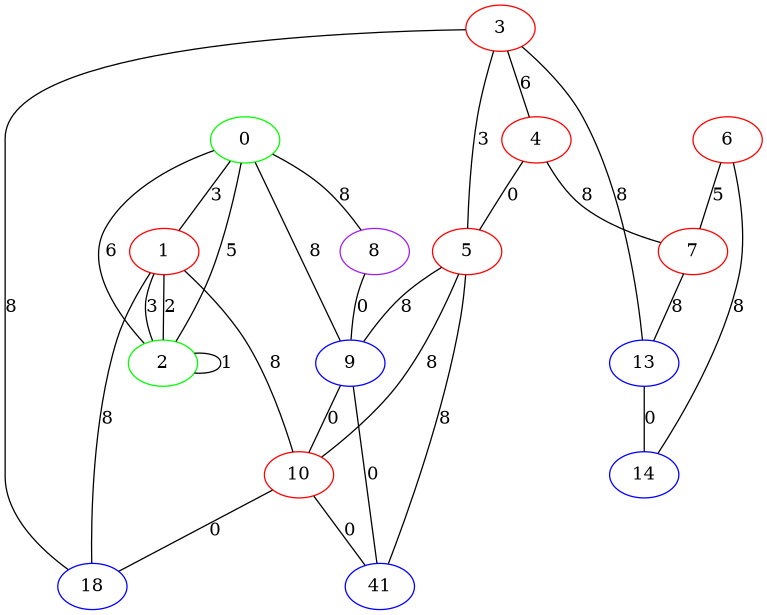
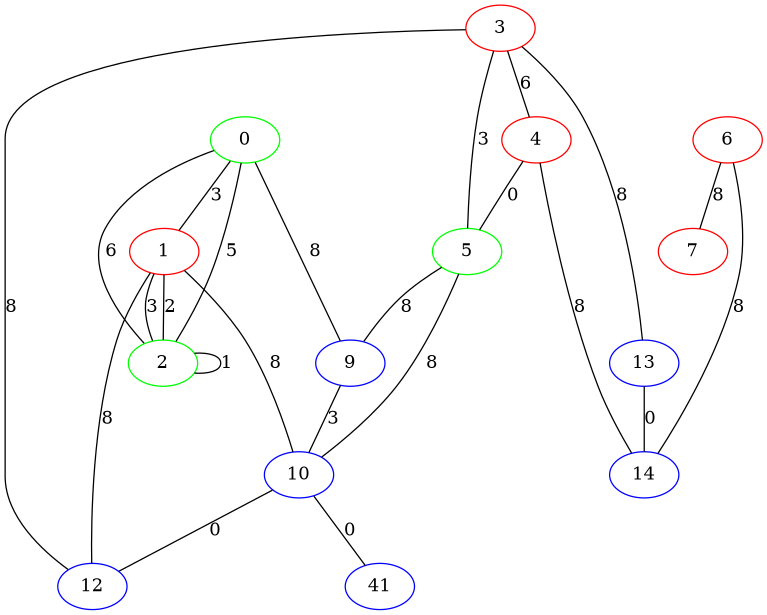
(719, 196) -> (719, 196)
(595, 215) -> (574, 312)
(375, 252) -> none
(467, 252) -> (467, 252)
(669, 307) -> none
(334, 419) -> (334, 419)
(436, 422) -> none
(299, 475) -> (299, 475)
(365, 475) -> none
(92, 586) -> (92, 586)
